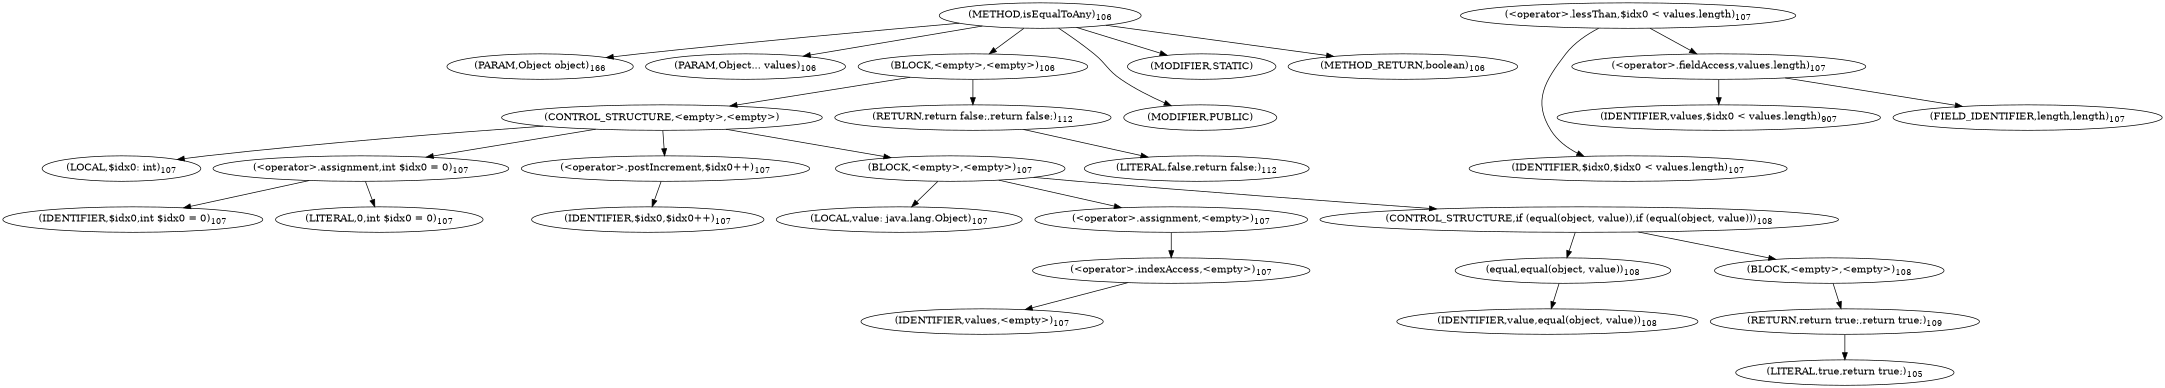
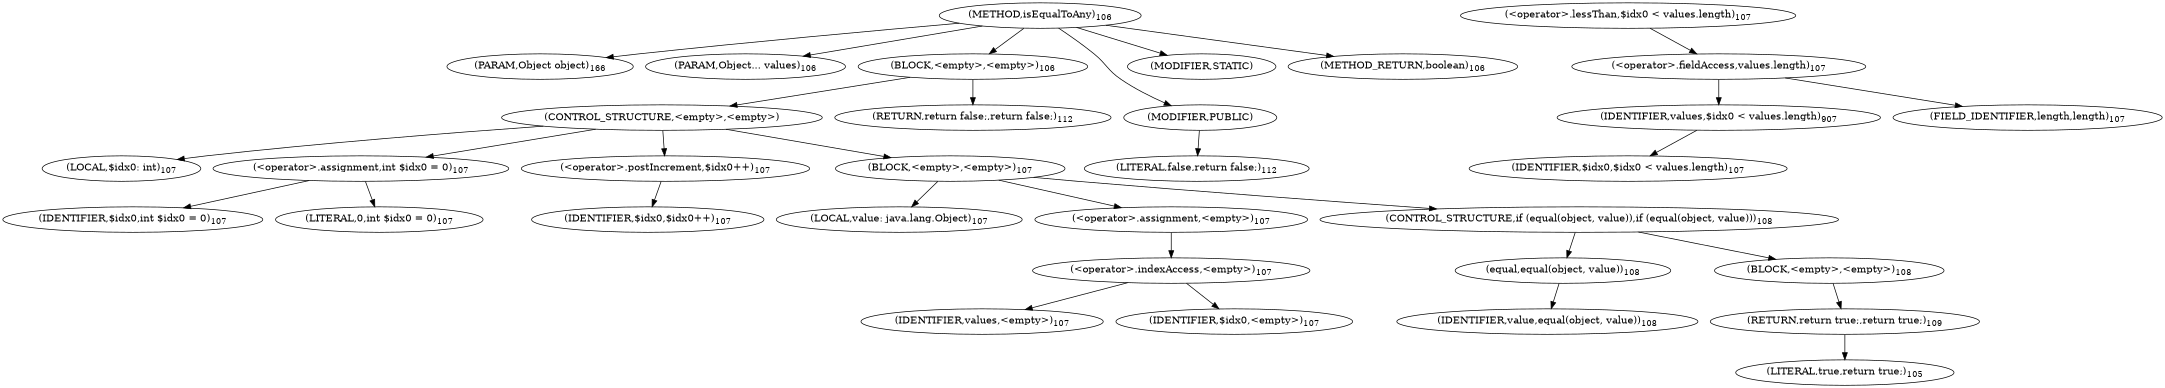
(1545, 87) -> (1677, 141)
(1082, 142) -> (1199, 140)
none -> (1234, 322)
